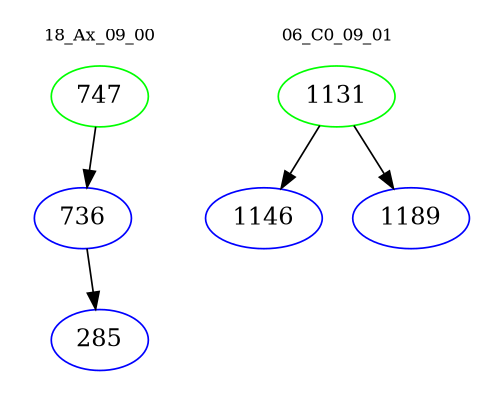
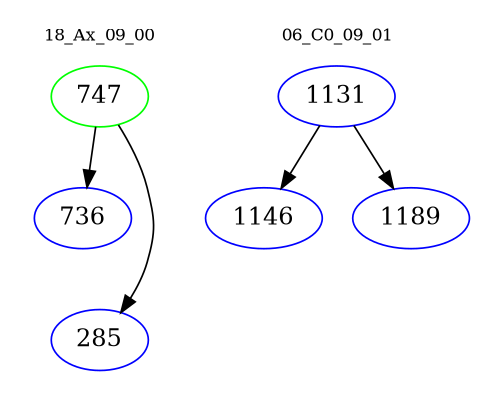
(337, 96) -> (337, 96)
(90, 270) -> (152, 210)
